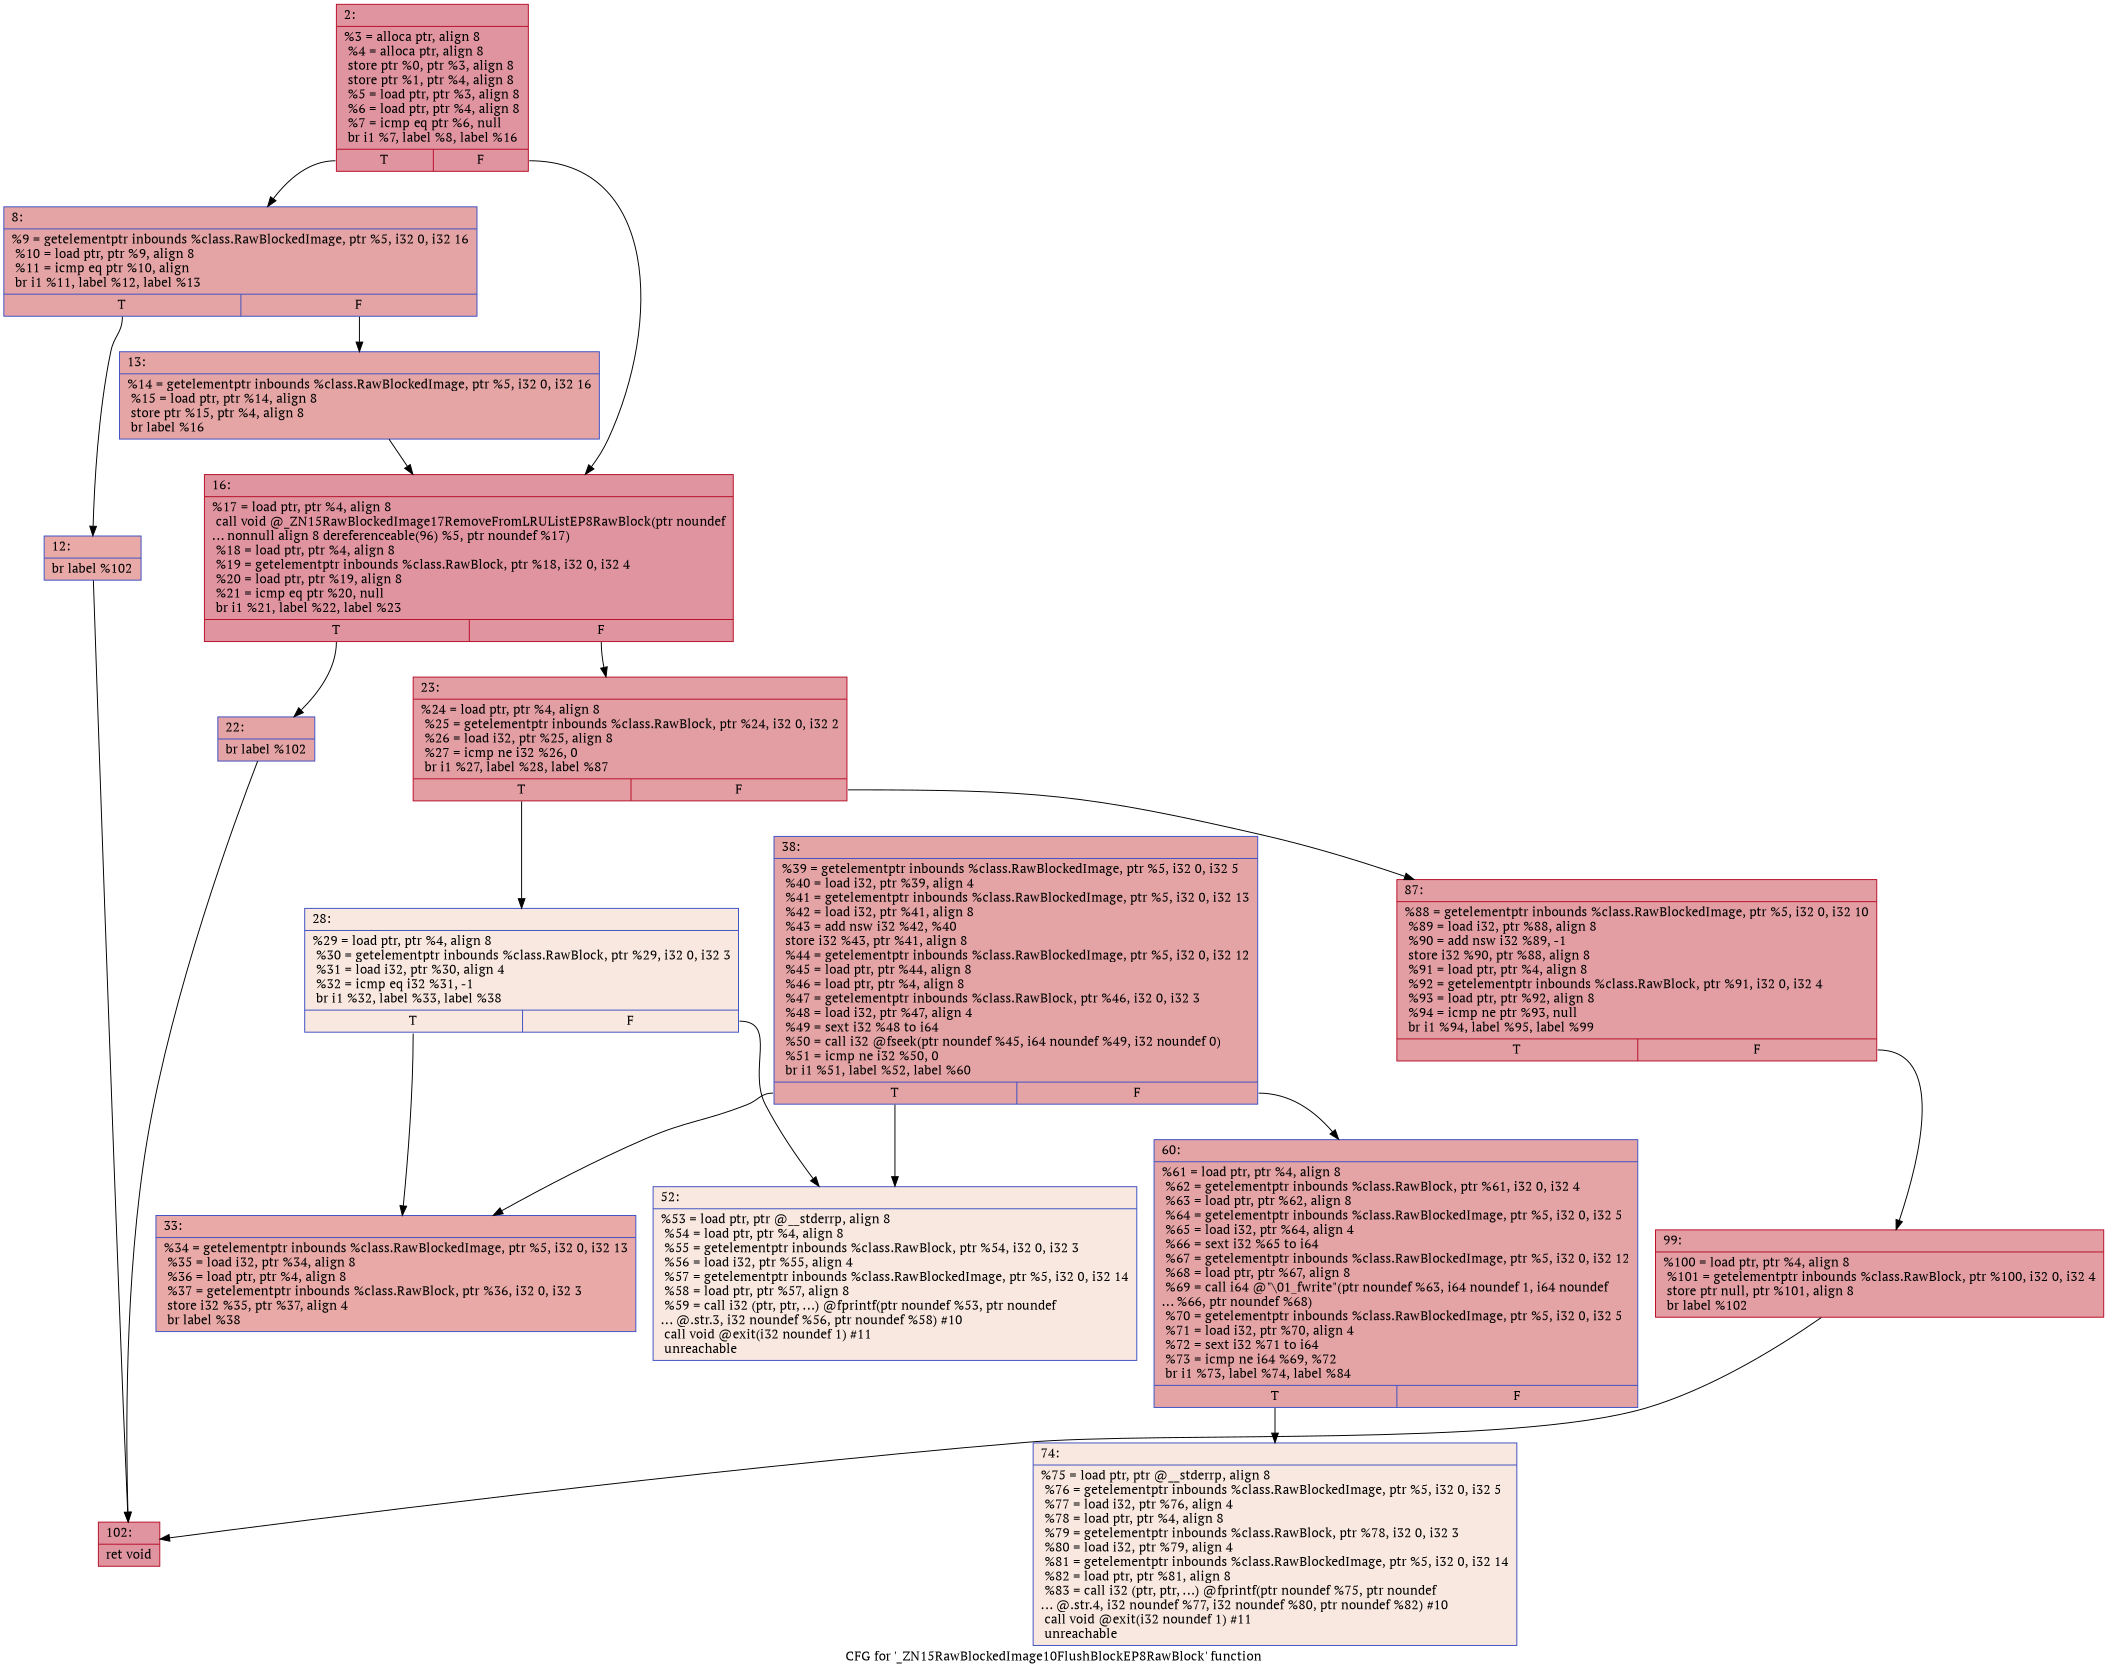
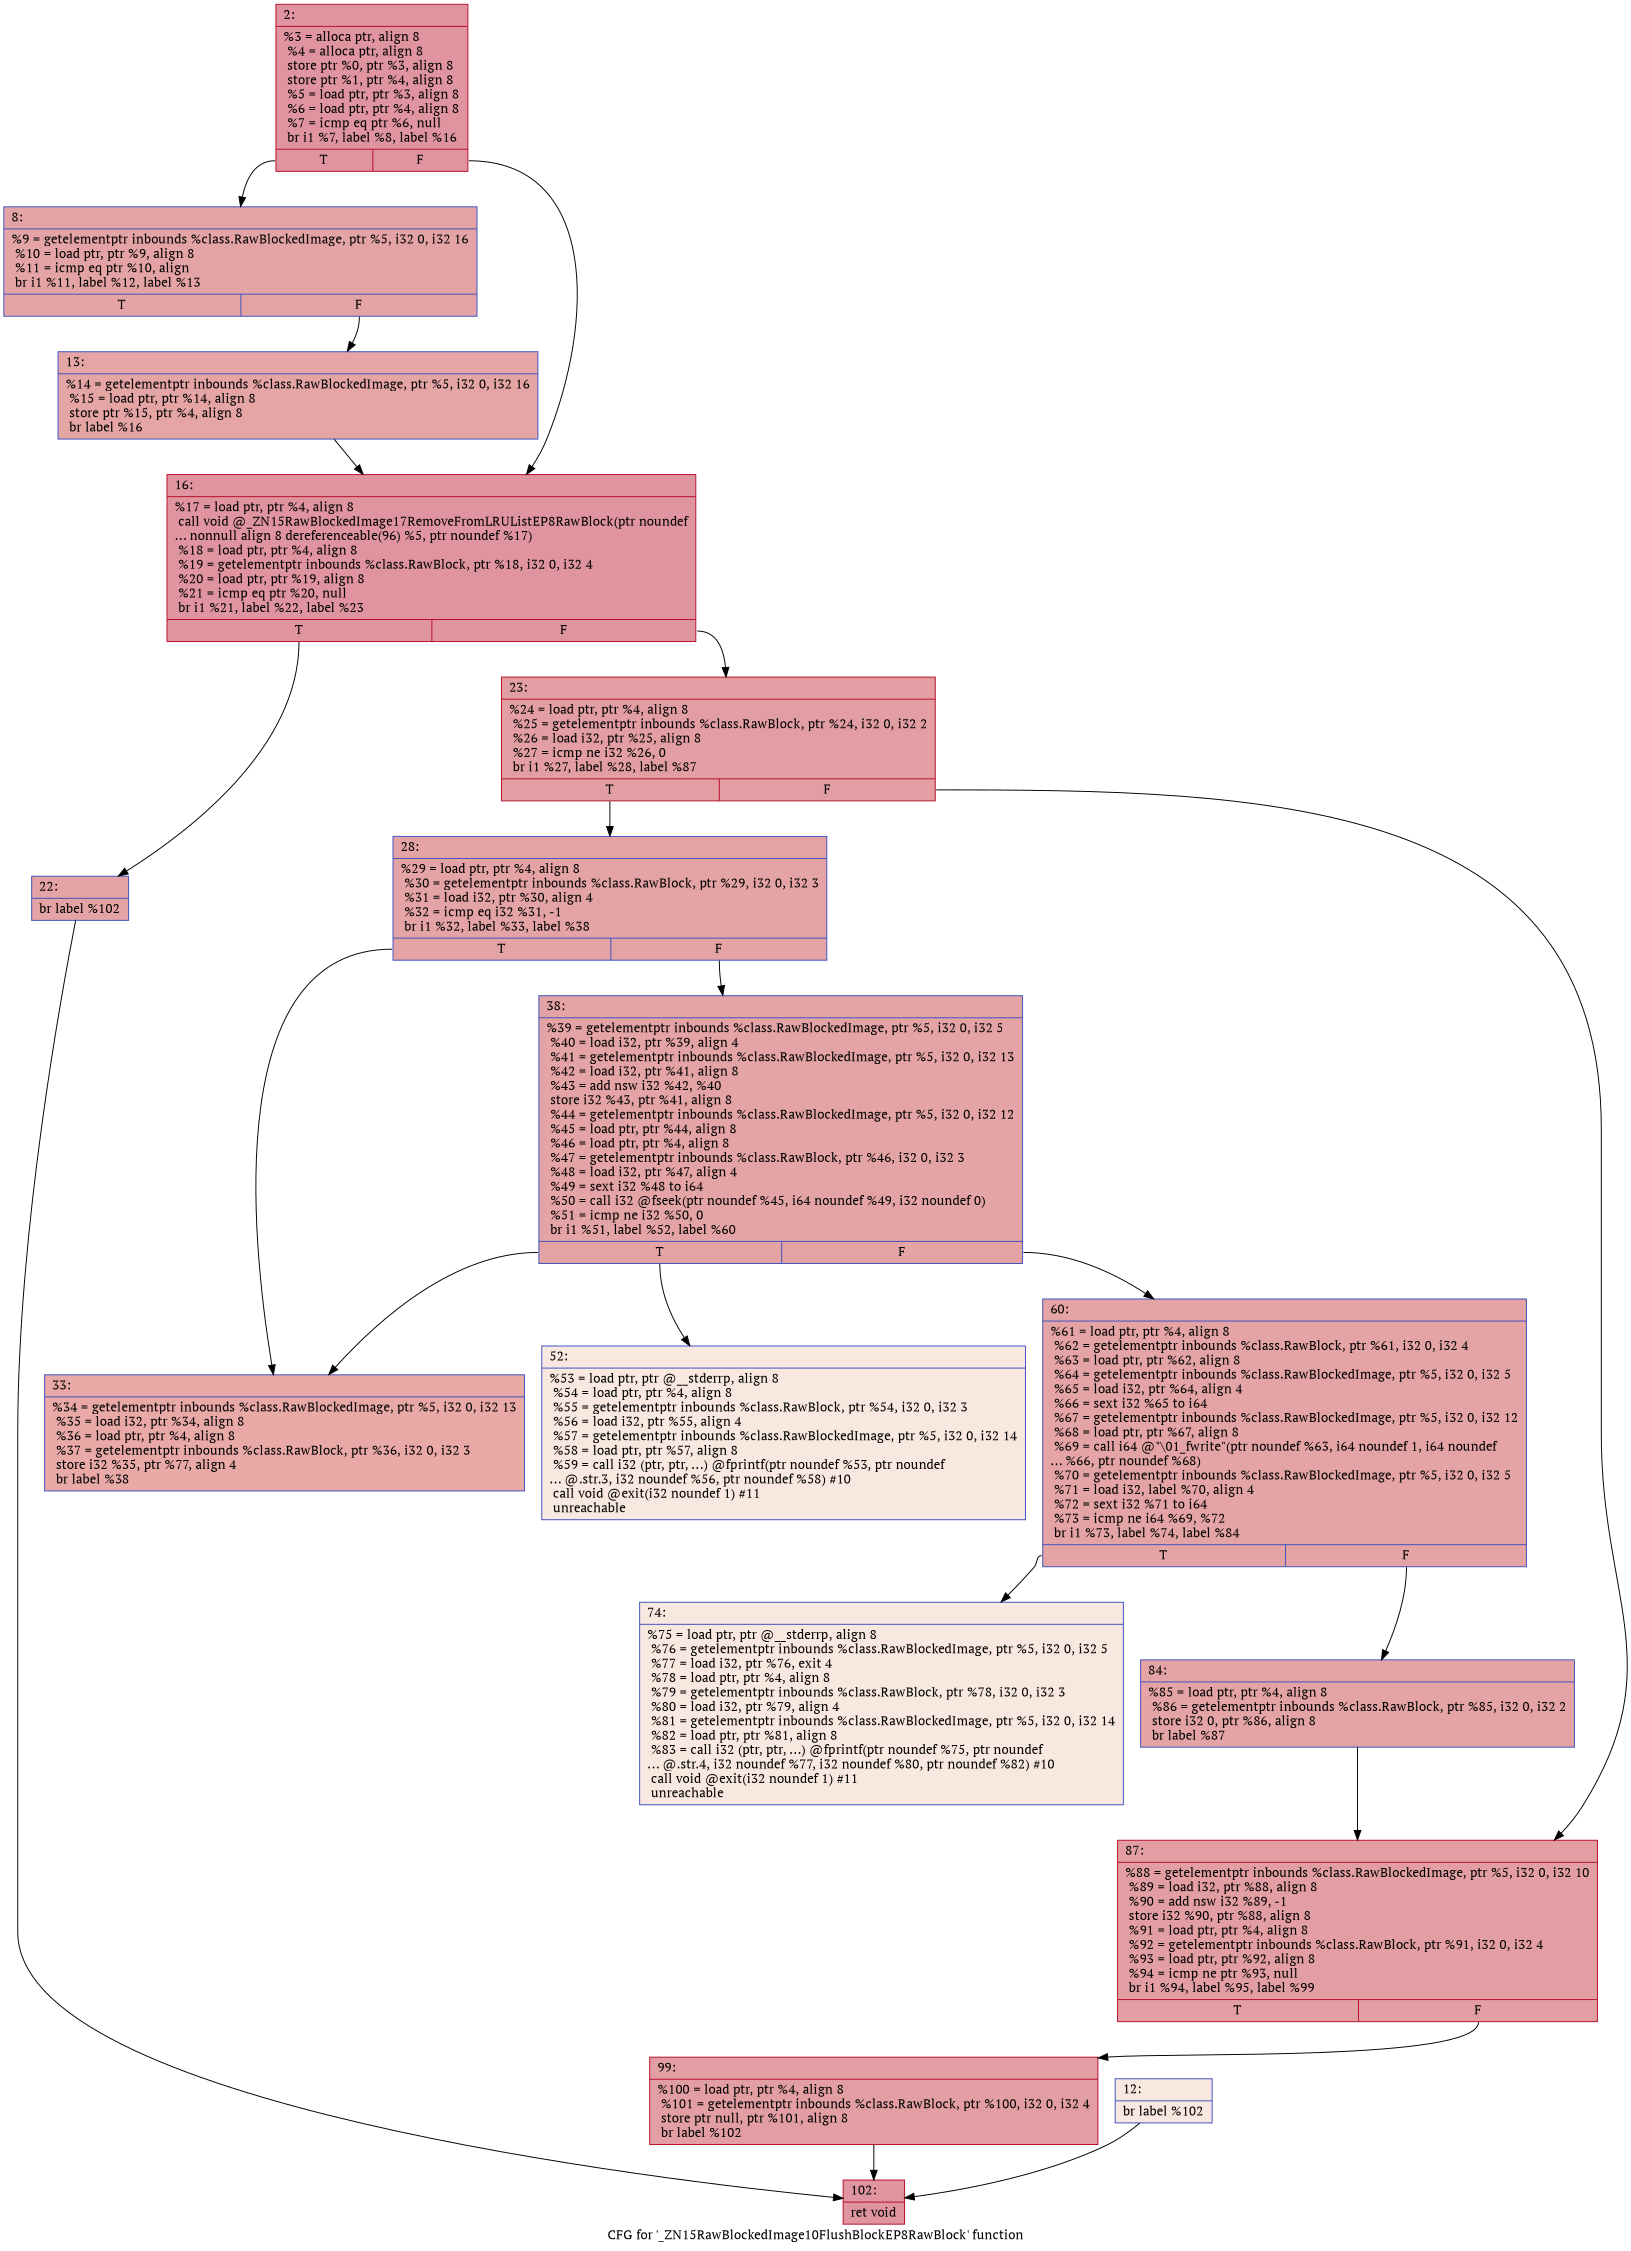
(100, 420) -> none
(93, 558) -> (1164, 2101)
(522, 970) -> (610, 898)
(765, 1105) -> (720, 973)
(256, 1306) -> (145, 1465)
(1258, 1331) -> (1153, 1490)
(1137, 1504) -> (740, 1664)
none -> (1358, 1704)
